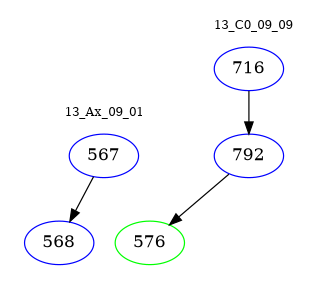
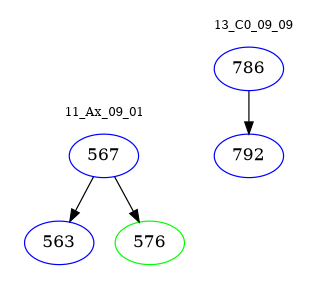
(249, 69) -> (249, 69)
(105, 113) -> (105, 113)
(204, 195) -> (124, 194)
(59, 243) -> (59, 243)
